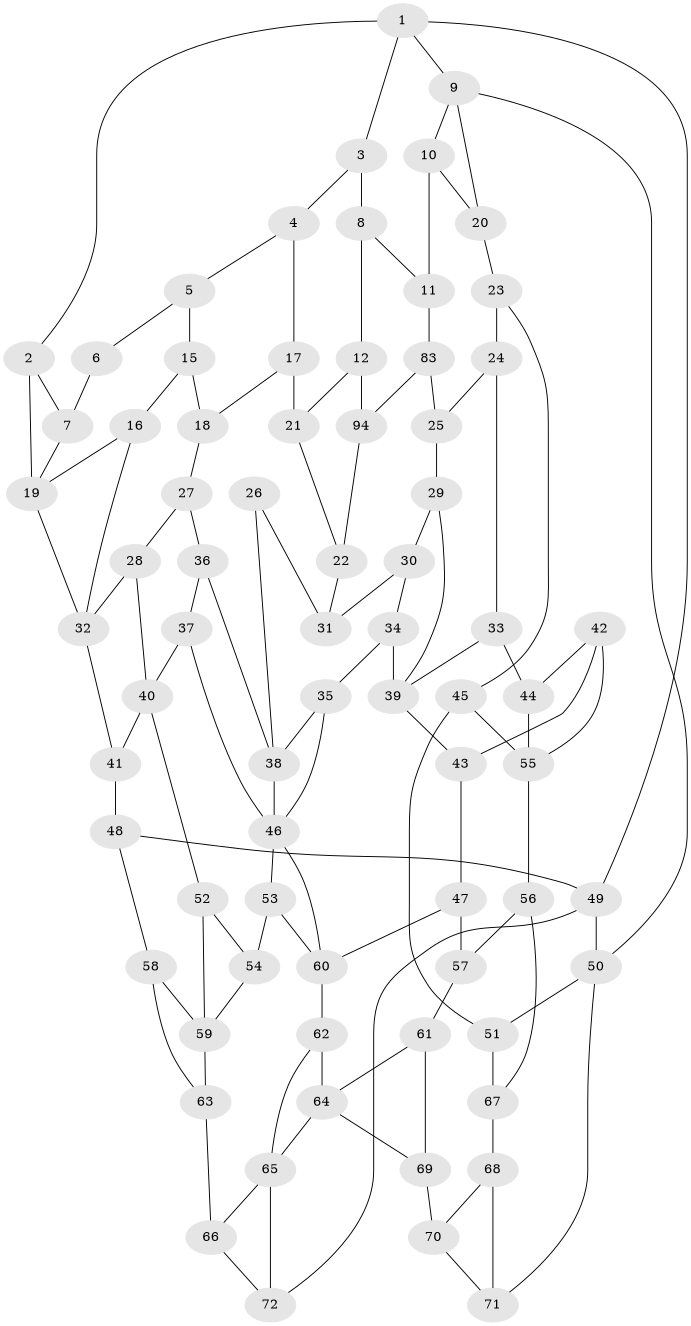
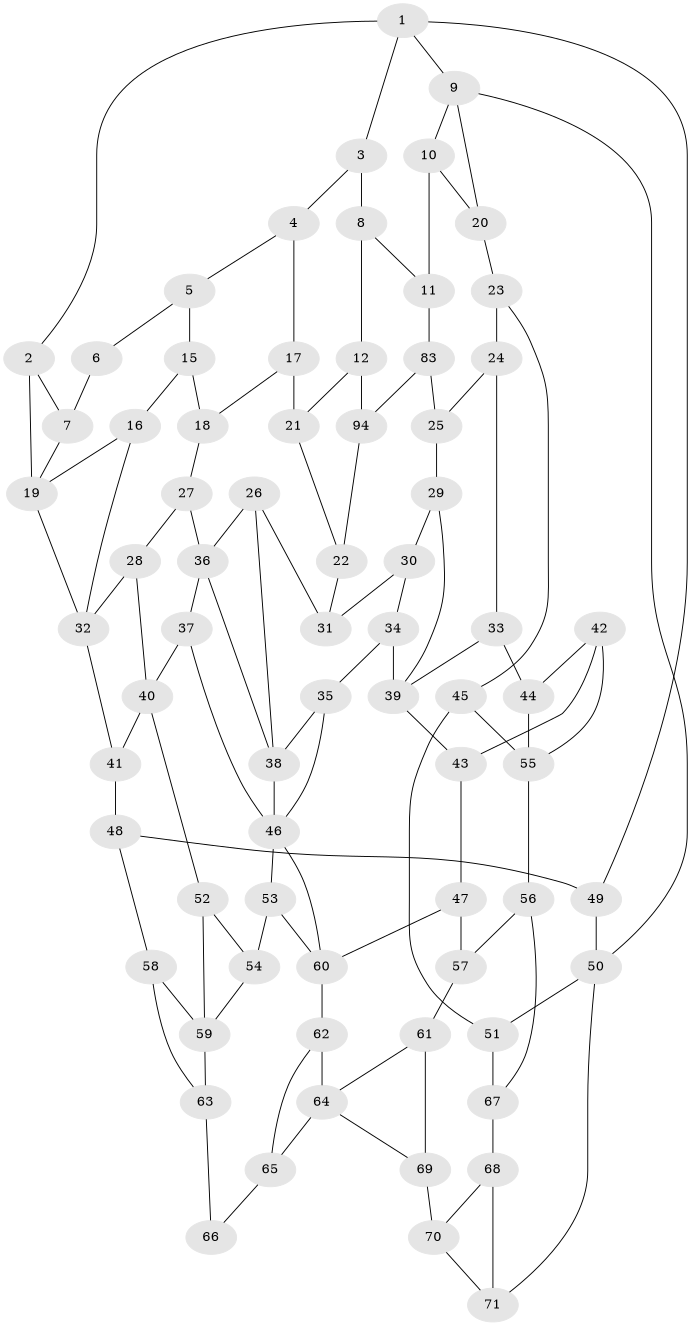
none -> (229, 528)
(270, 1305) -> none
